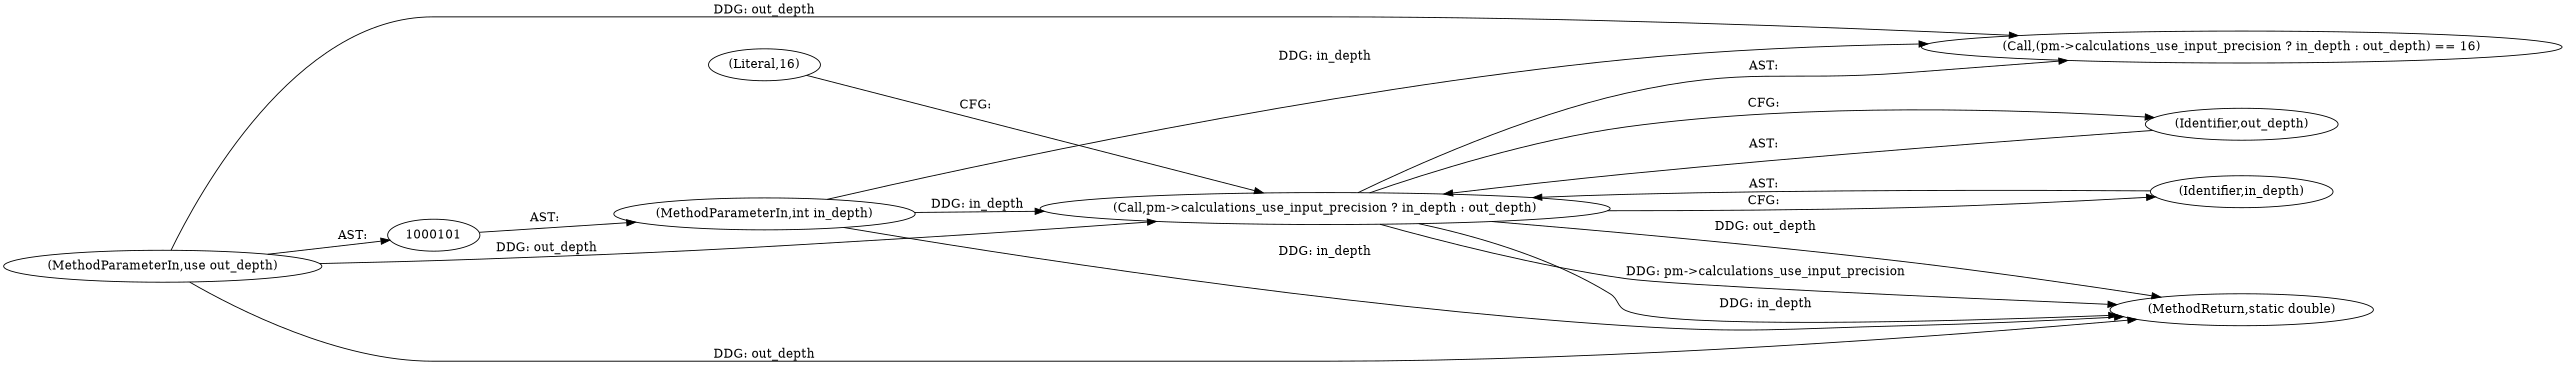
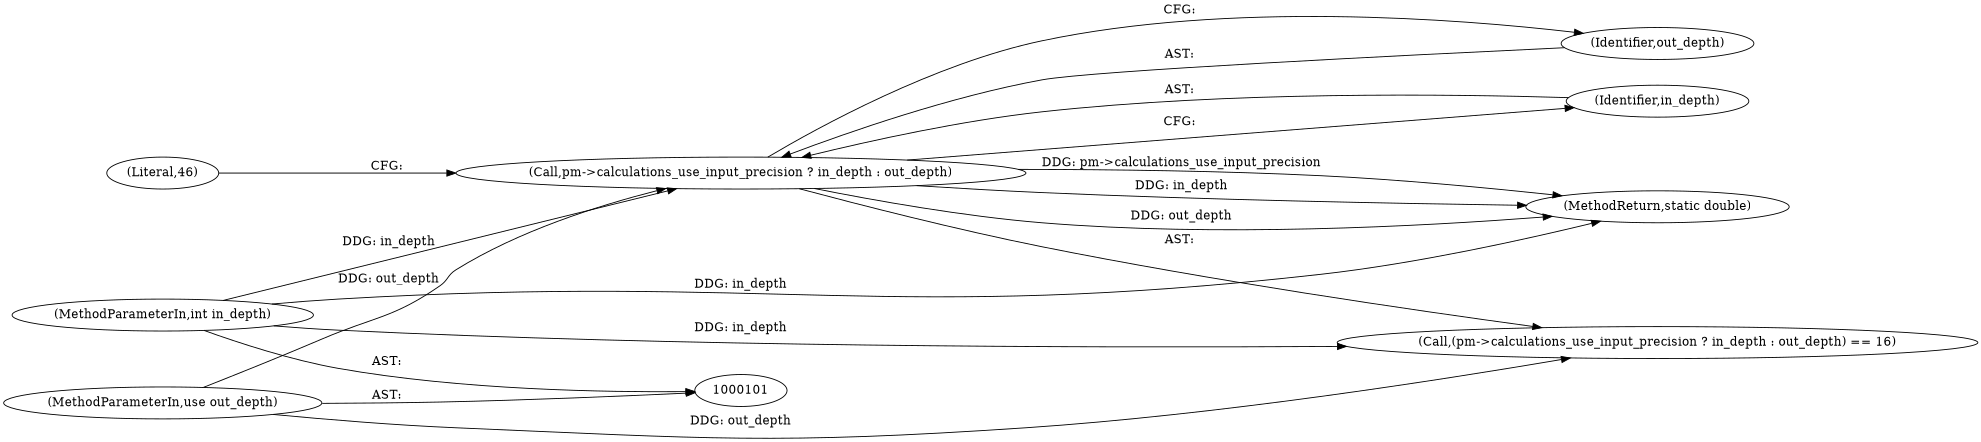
(764, 65) -> (163, 173)
(553, 228) -> (442, 382)
(1152, 361) -> none
